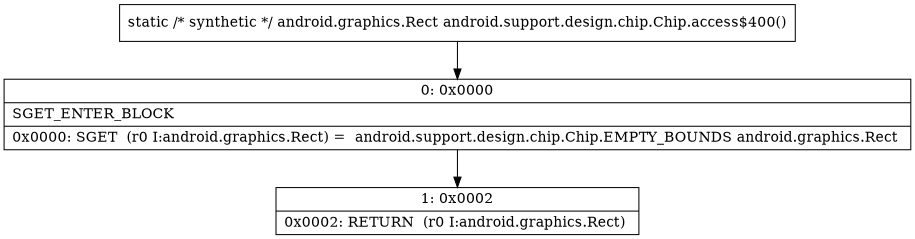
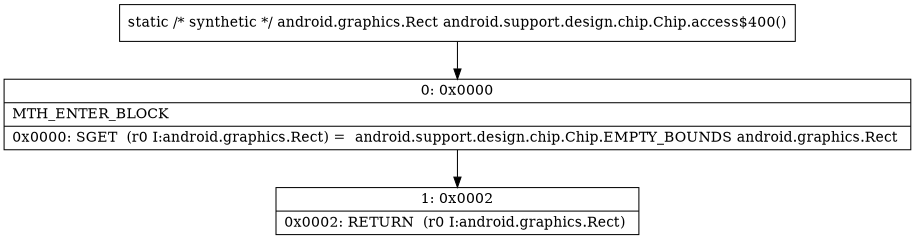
(94, 114) -> (91, 114)
